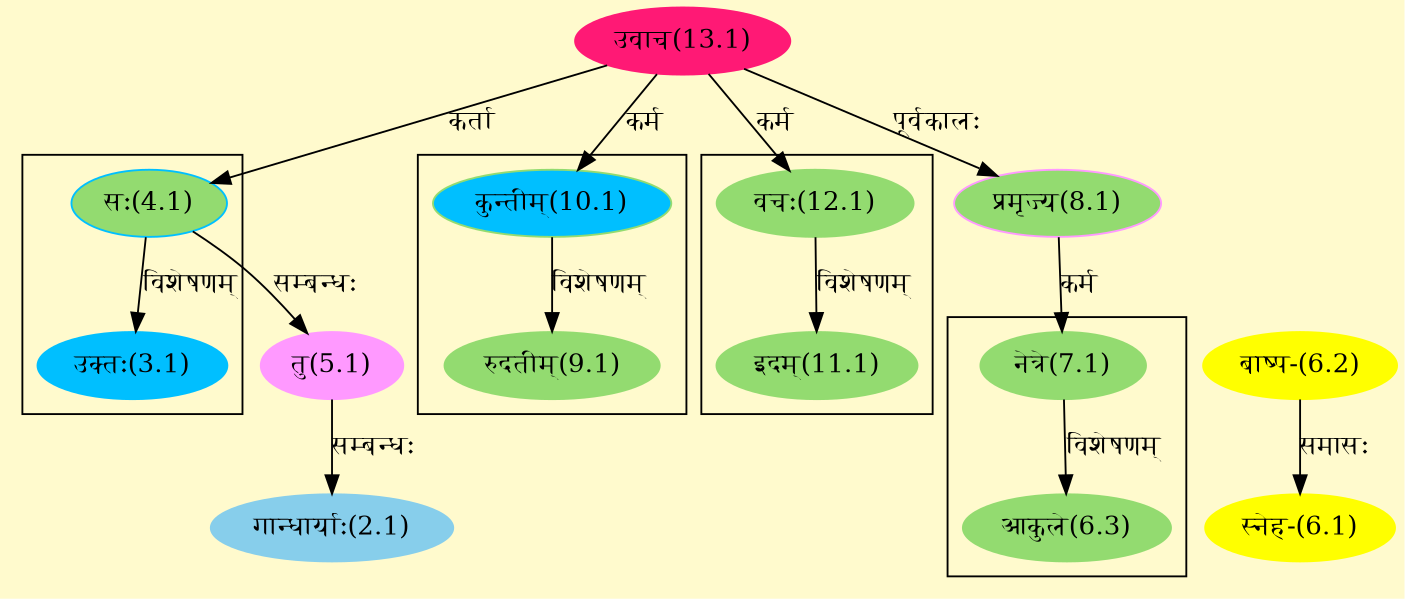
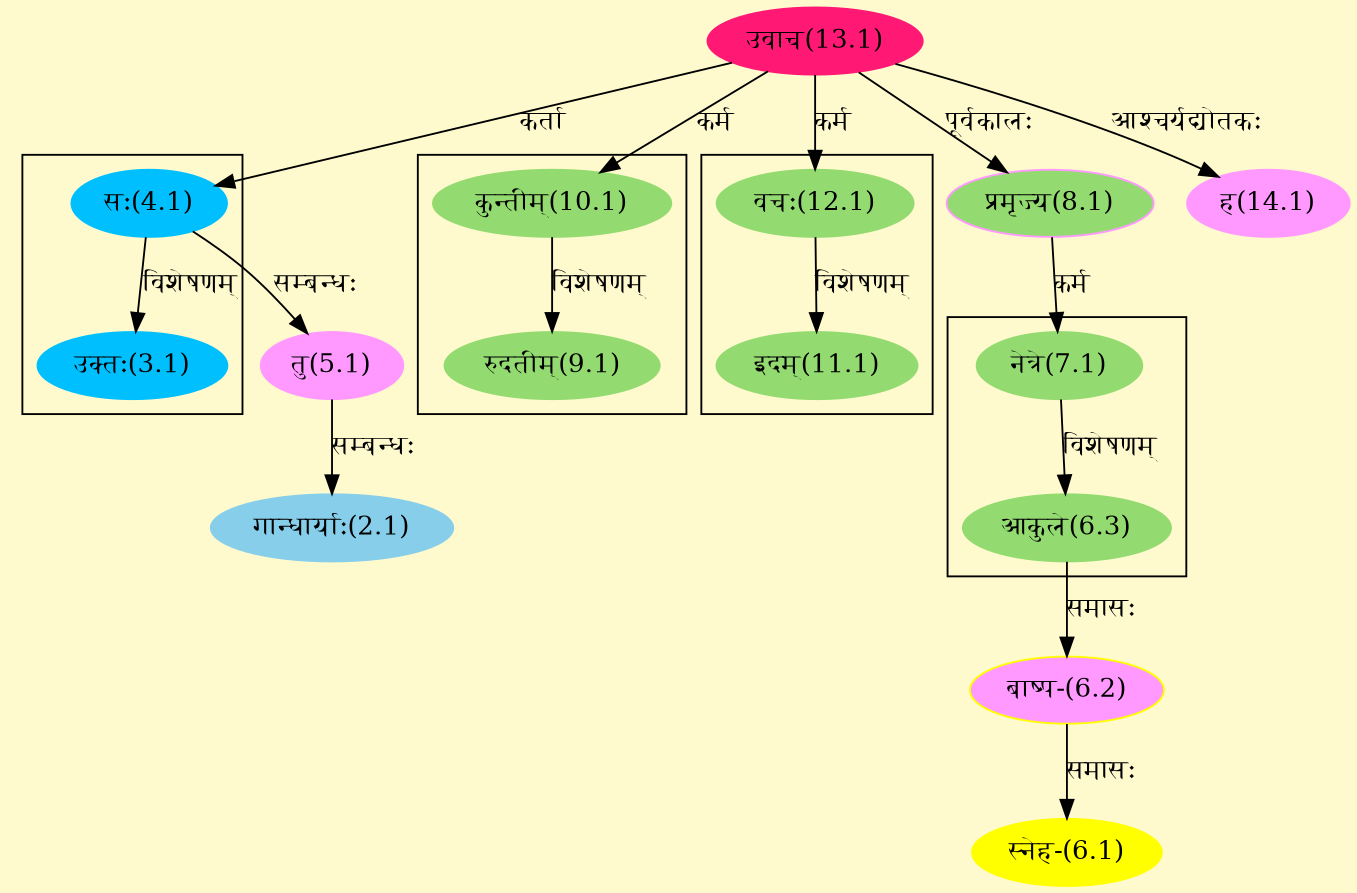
(149, 203) -> (149, 203)
(552, 203) -> (552, 203)
none -> (1268, 203)
(1300, 366) -> (1067, 690)
none -> (1067, 600)
